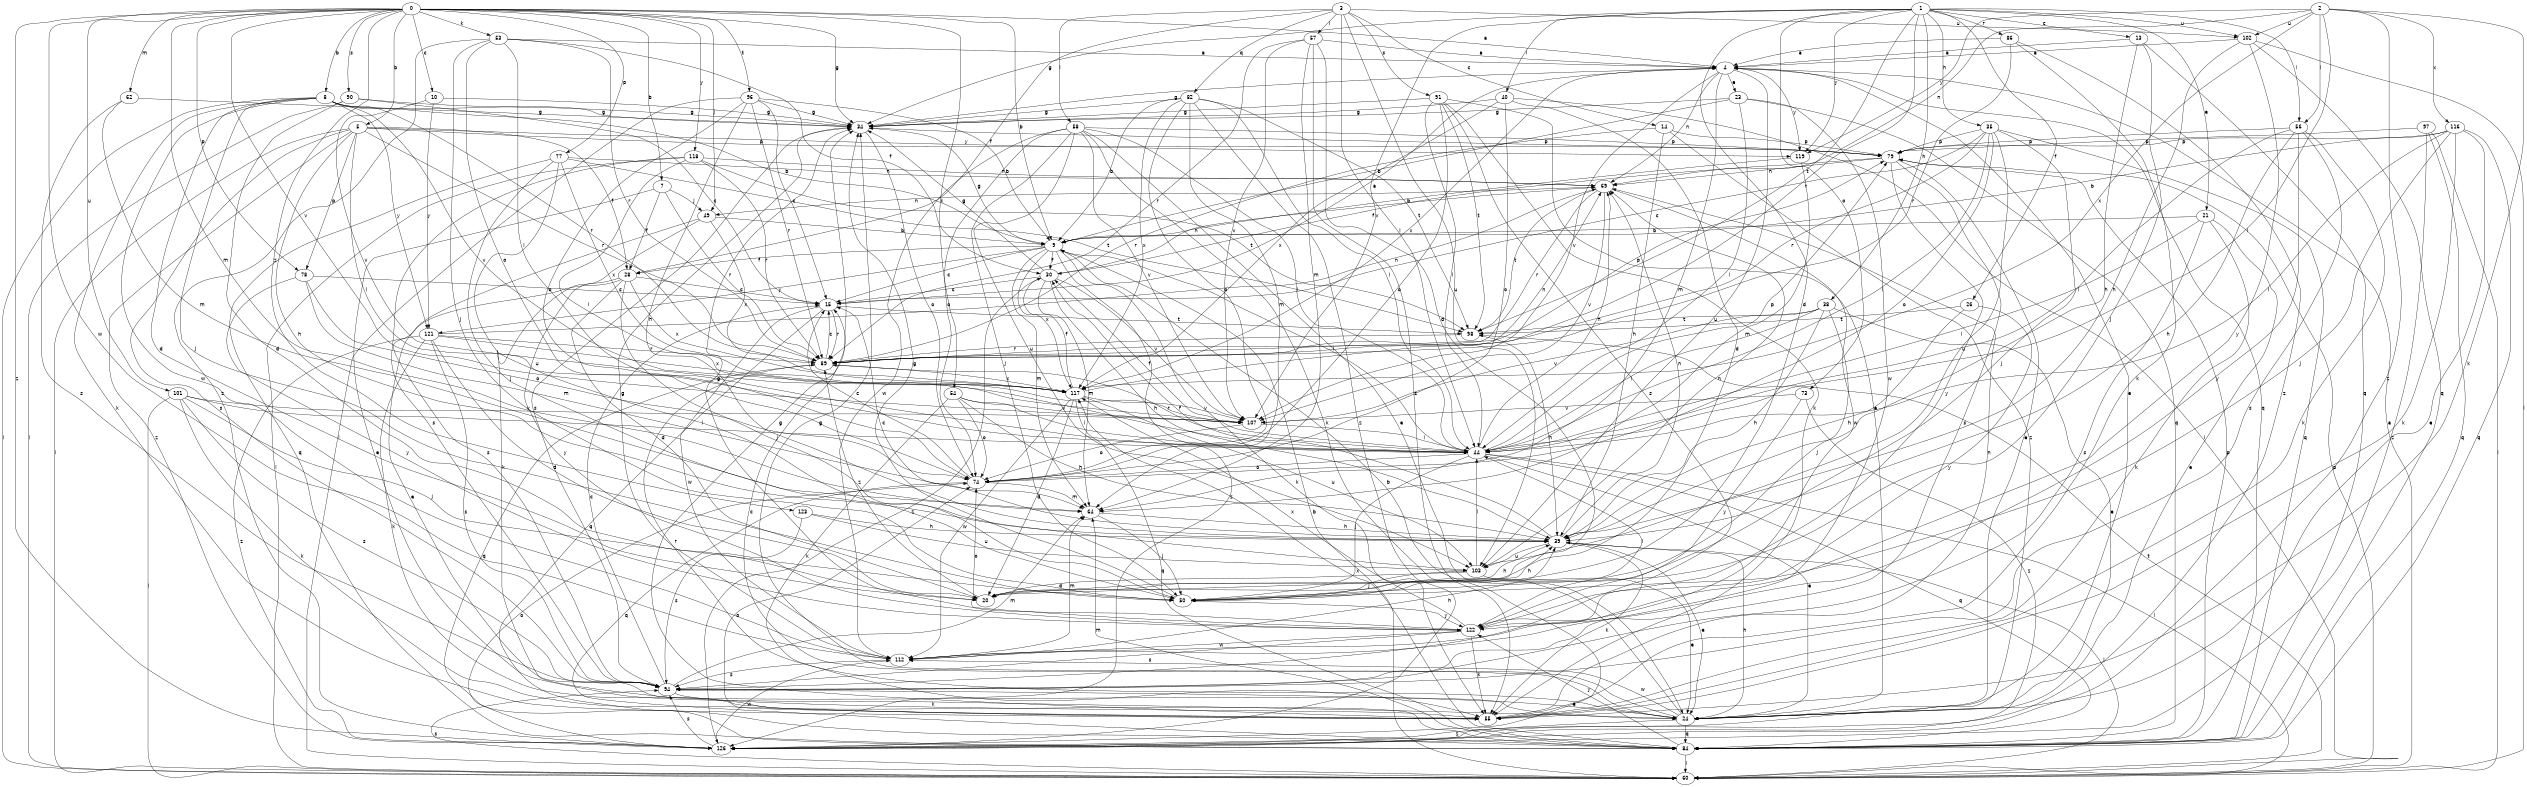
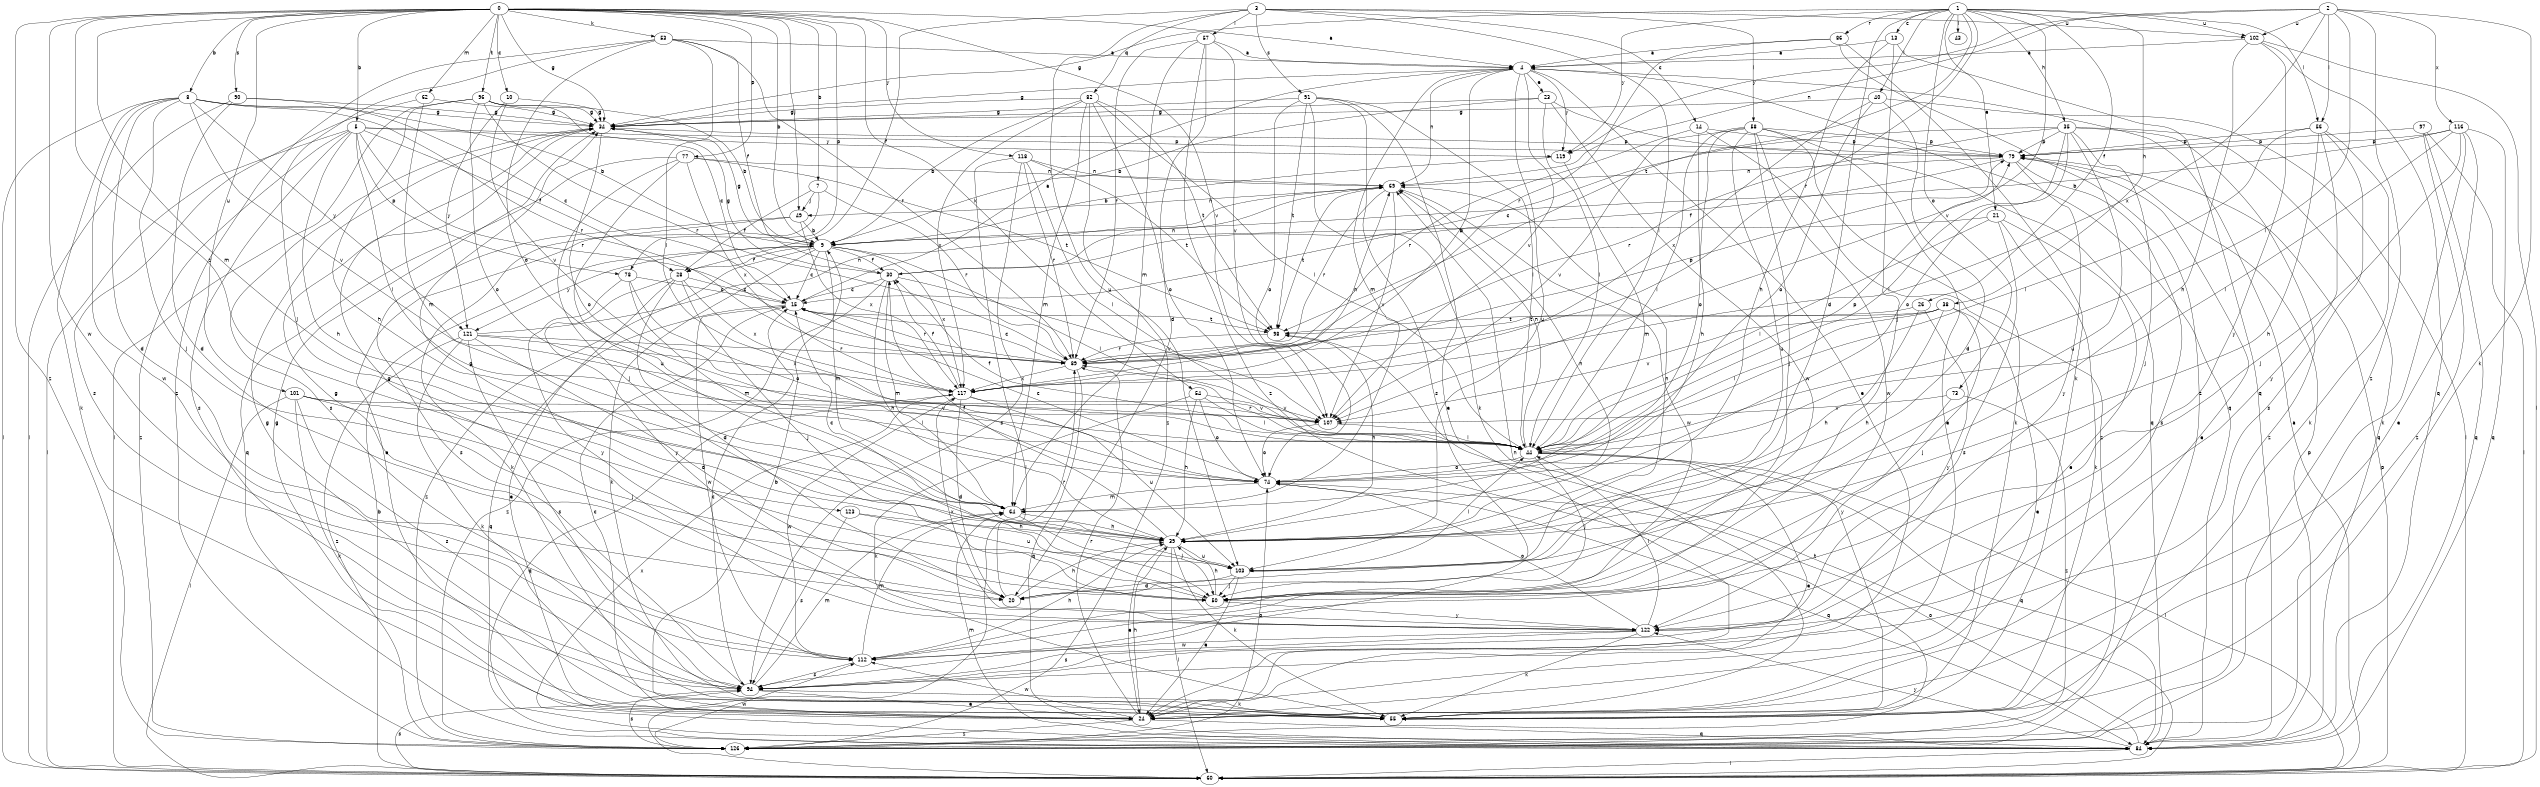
none -> (1958, 38)
(535, 389) -> (306, 386)
(860, 483) -> (1064, 483)
none -> (2165, 692)
